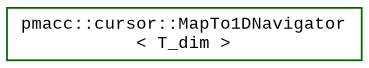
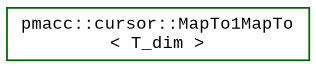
(184, 34) -> (158, 34)
